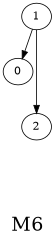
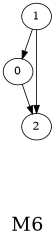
none -> (26, 95)
